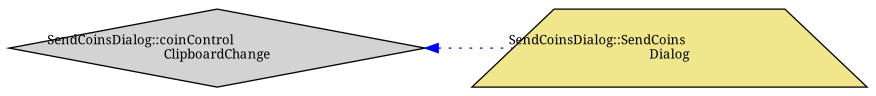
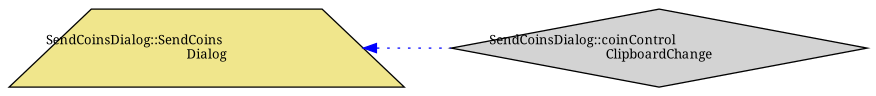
(476, 48) -> (414, 48)
